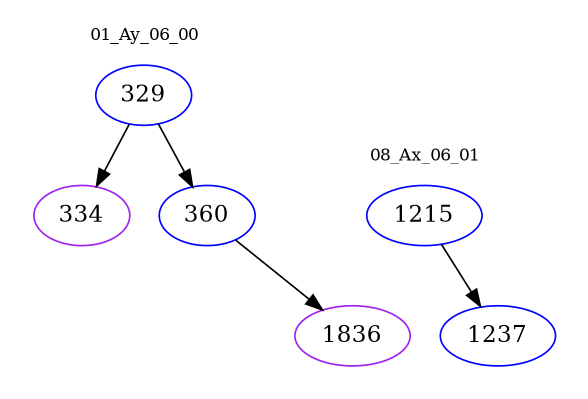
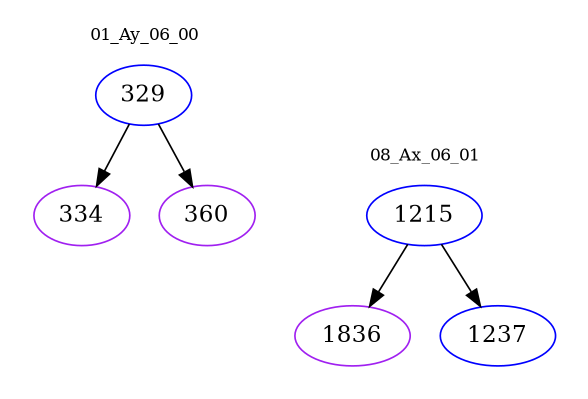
(207, 216) -> (207, 216)
(273, 270) -> (393, 268)
